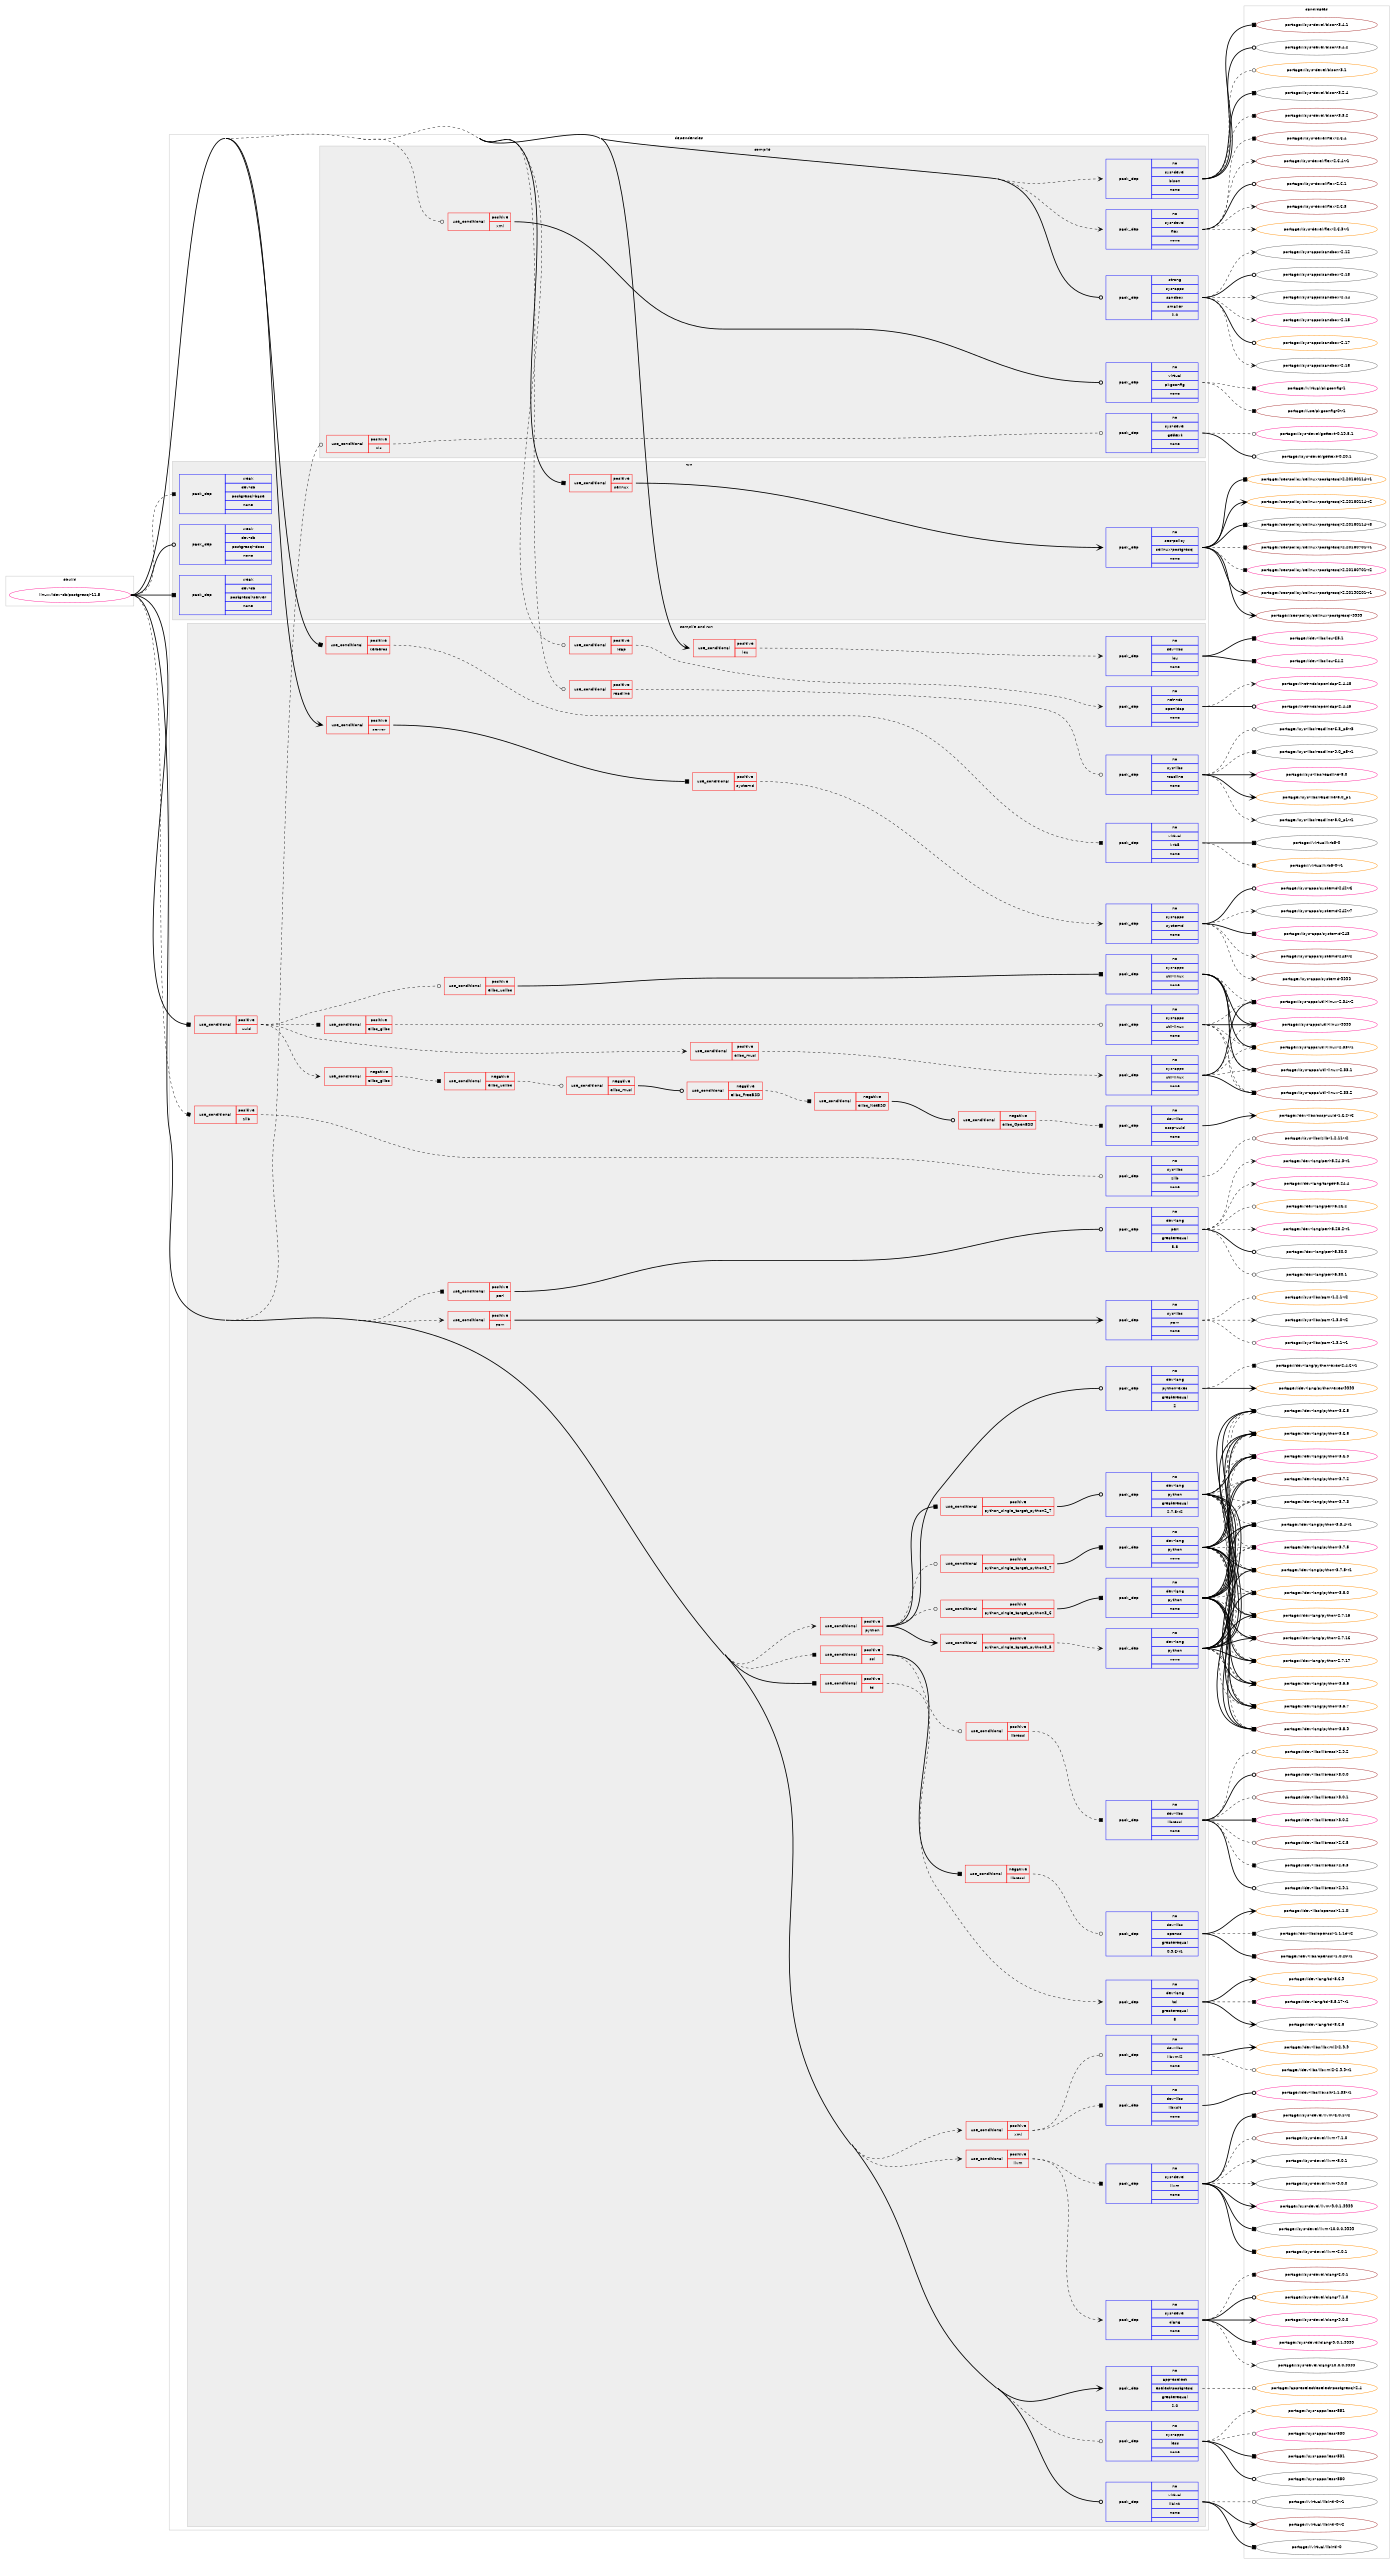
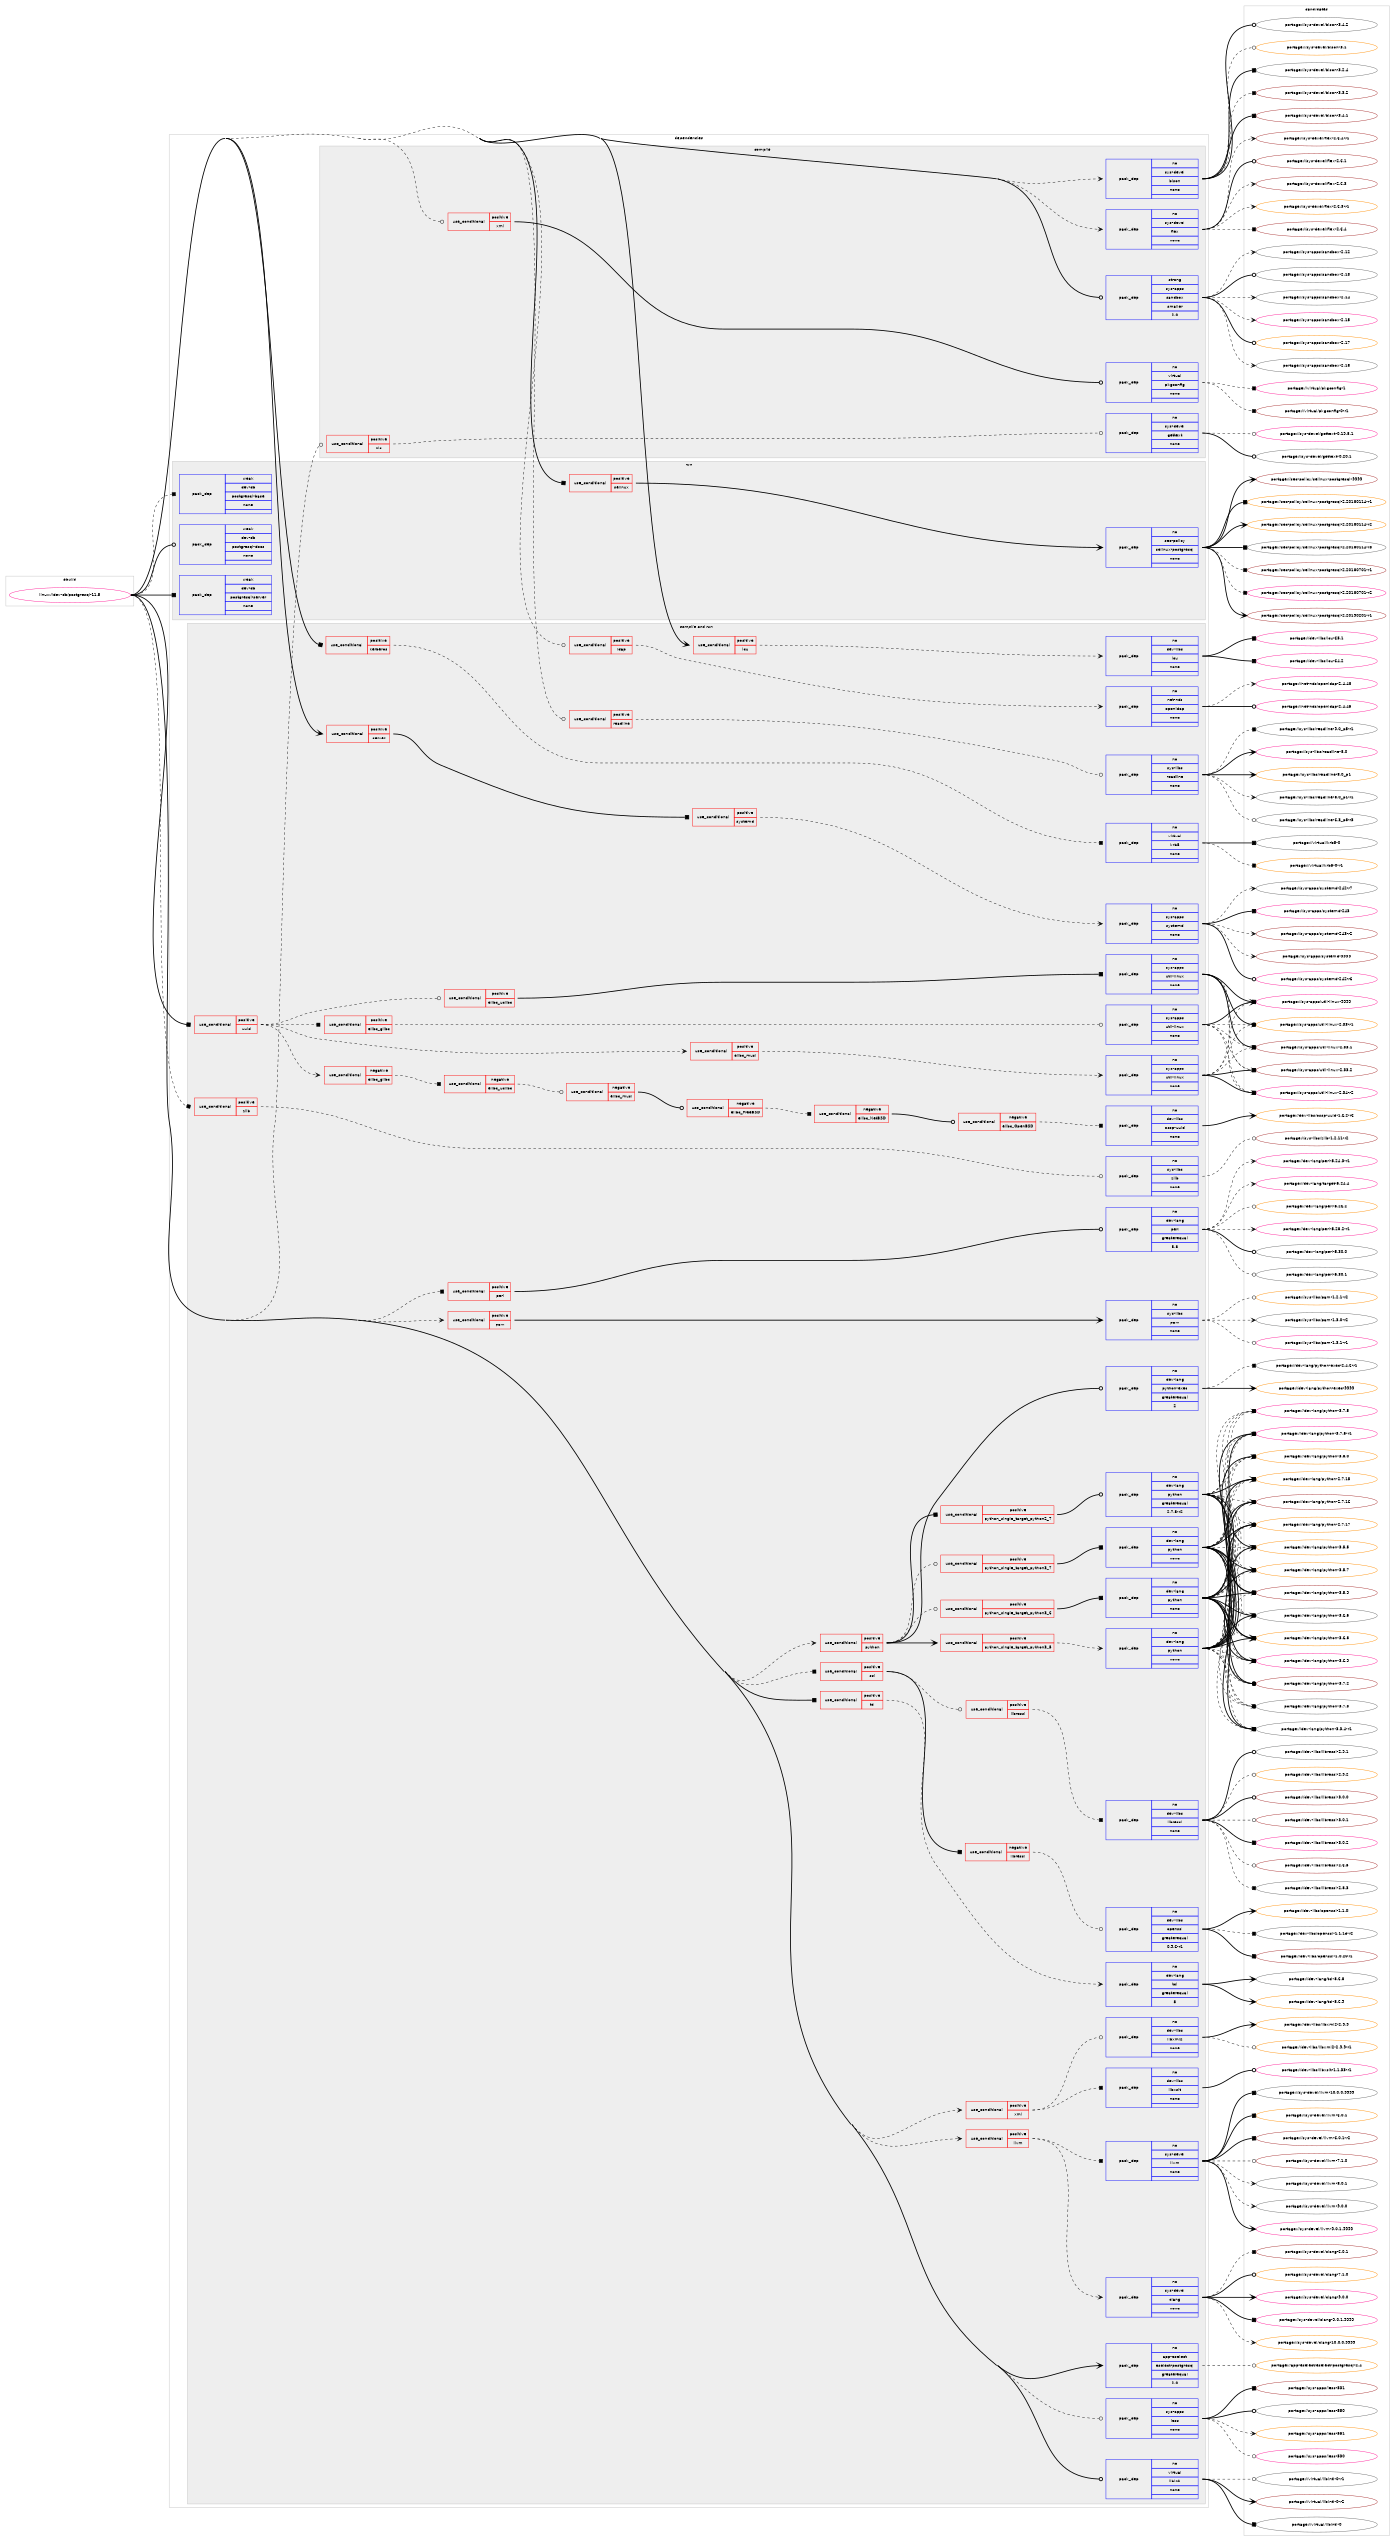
(1317, 411) -> (1317, 411)
(1317, 1570) -> (1317, 1434)
(1317, 2002) -> none
(1317, 2366) -> (1317, 2343)
